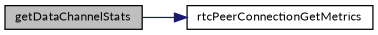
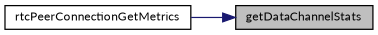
(158, 17) -> (207, 17)
